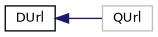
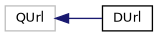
(85, 18) -> (85, 18)
